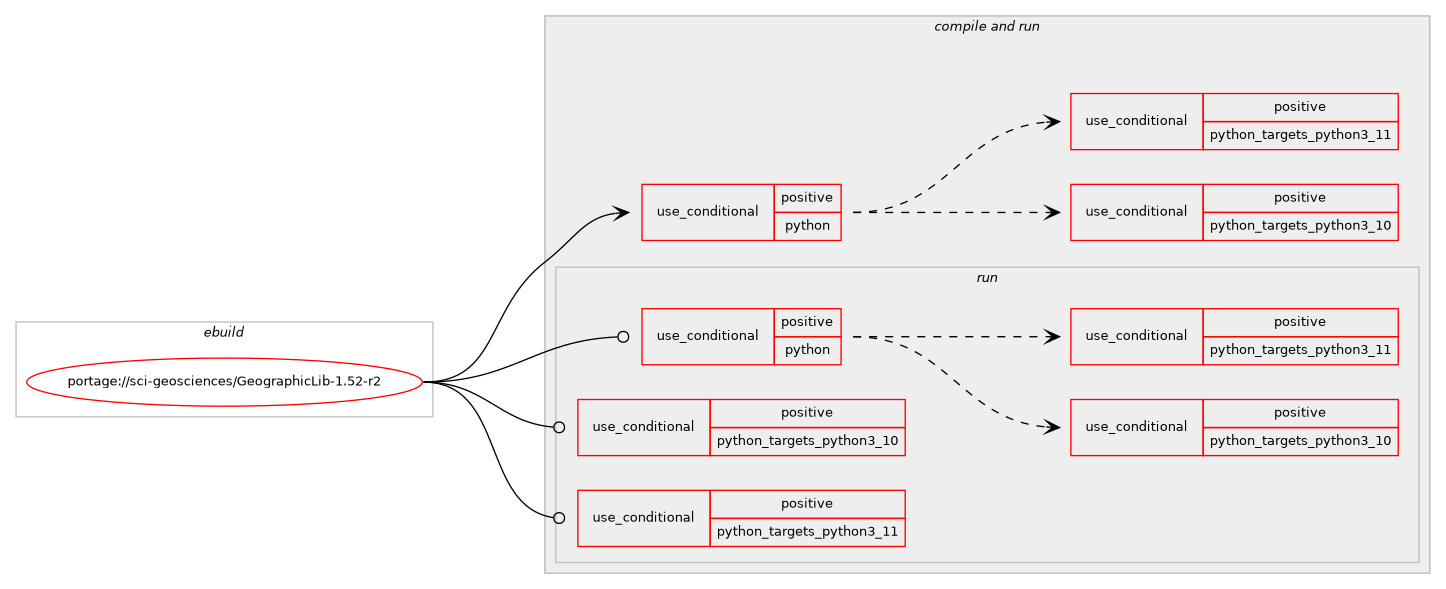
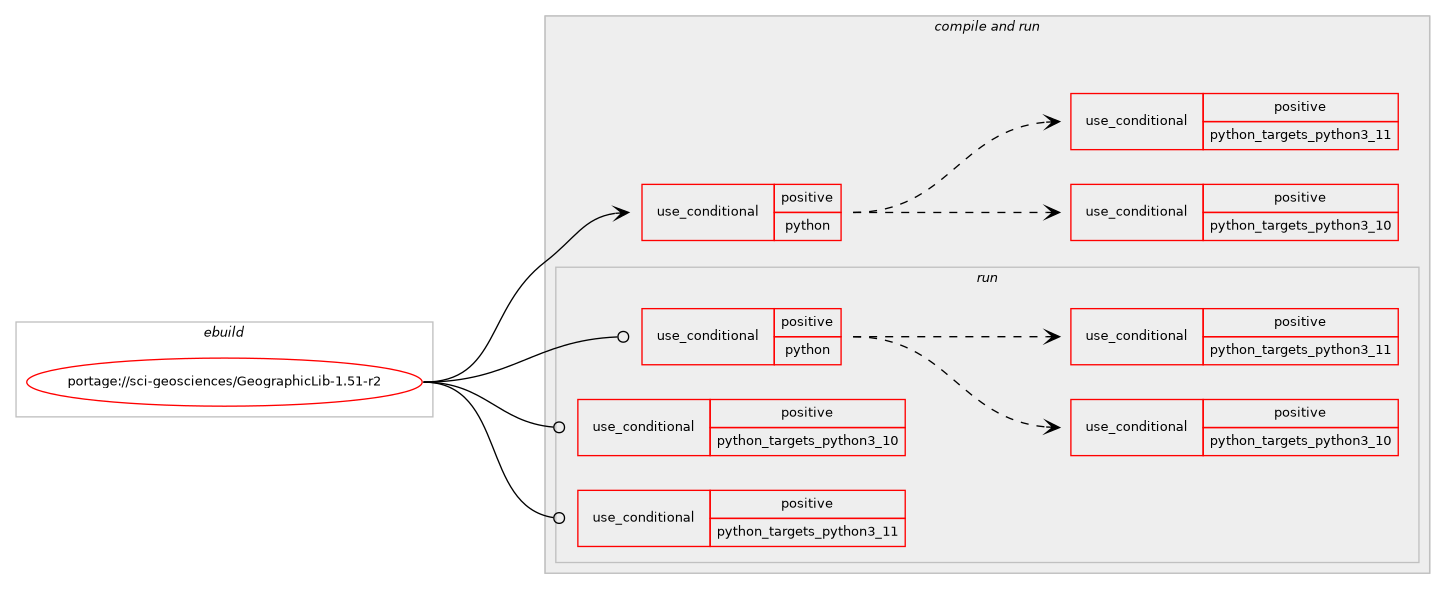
(224, 382) -> (224, 382)
